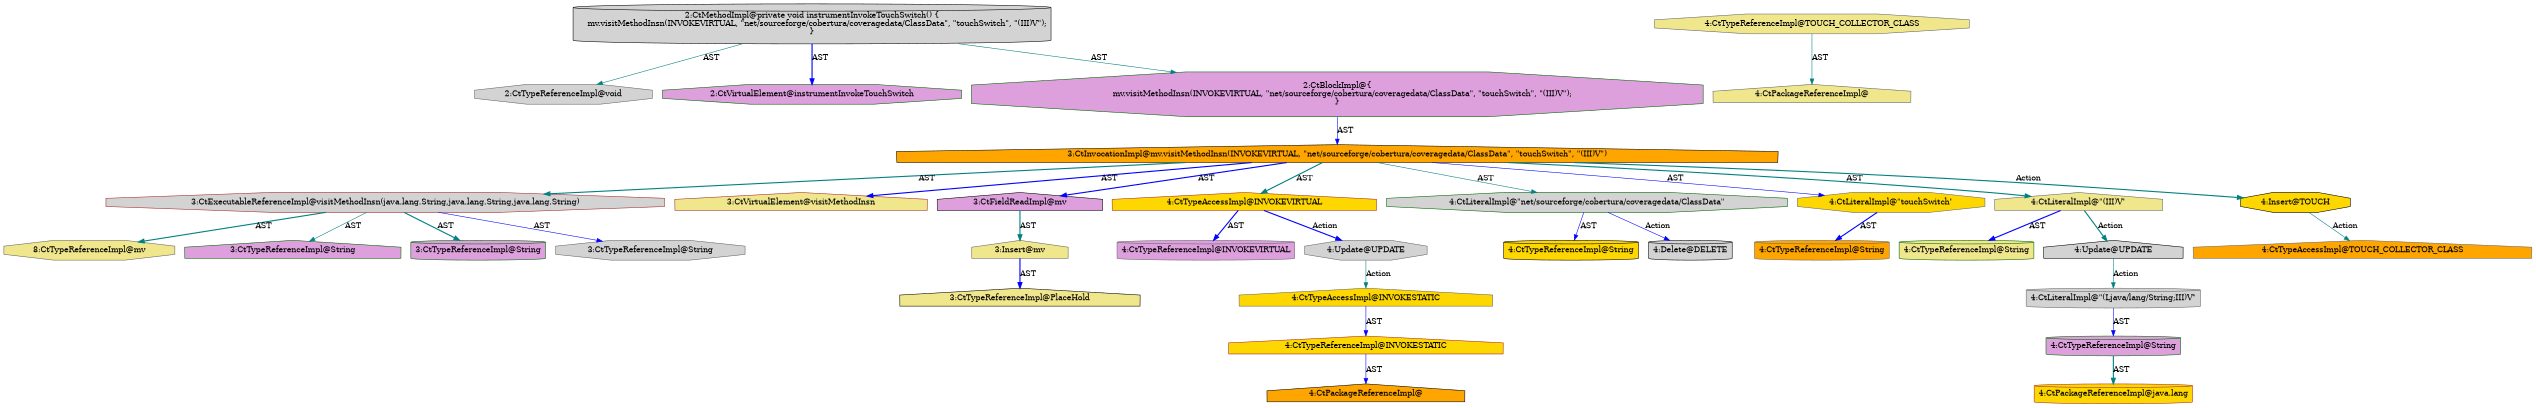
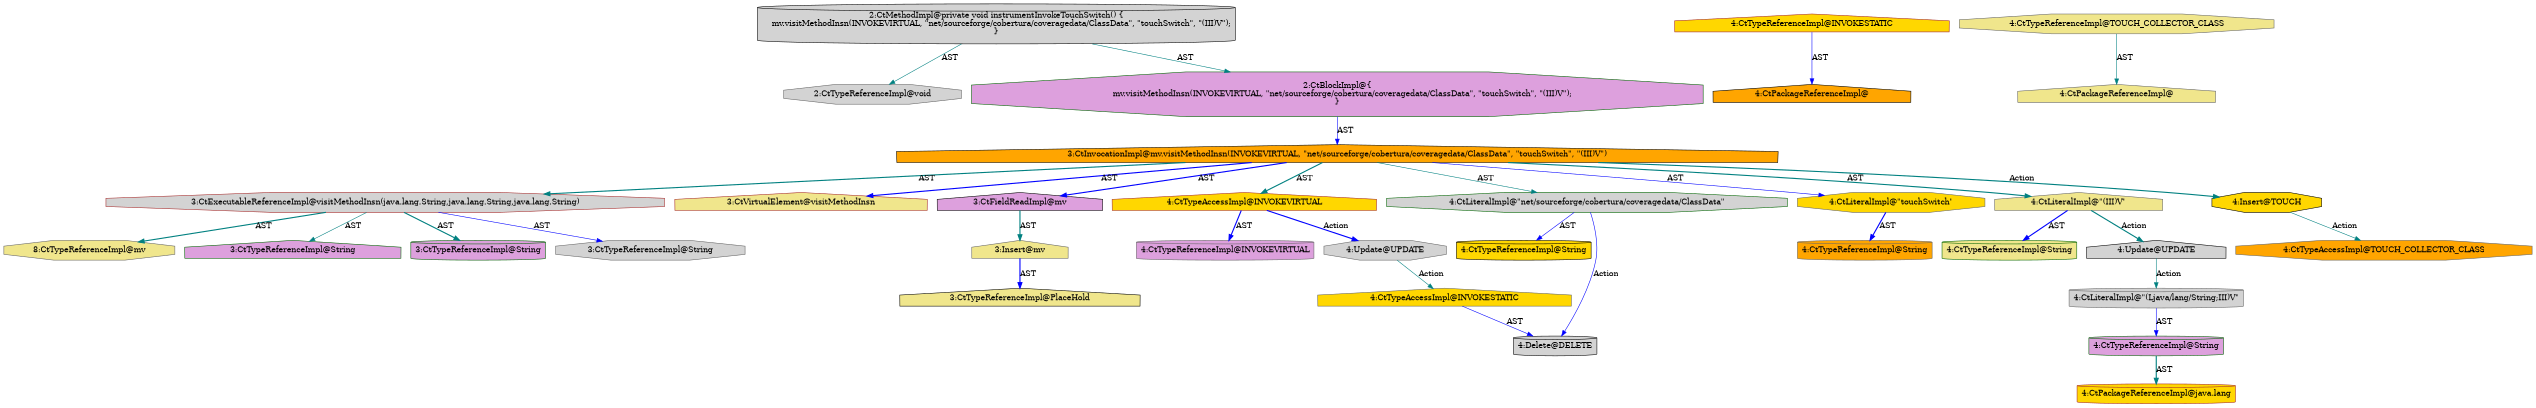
(812, 94) -> none
(2363, 250) -> (2384, 250)
(1366, 318) -> (1495, 320)
